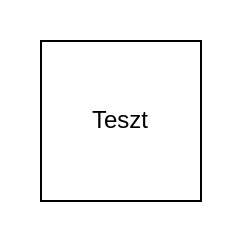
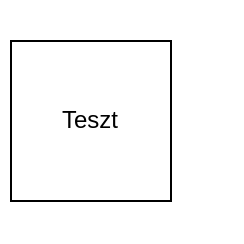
(121, 121) -> (91, 121)
